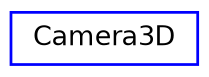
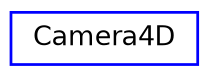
(104, 38) -> (104, 38)
